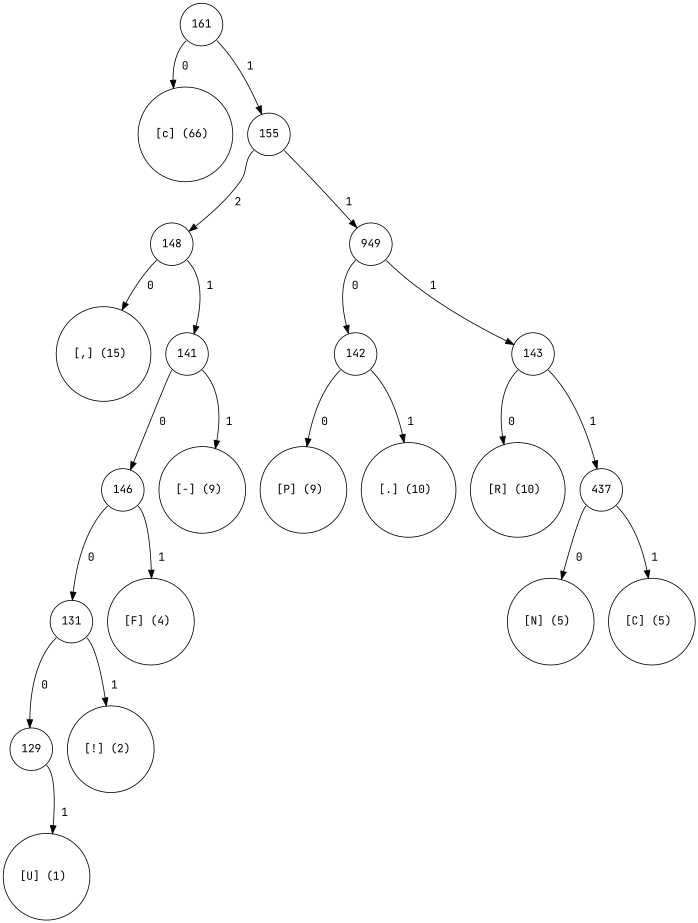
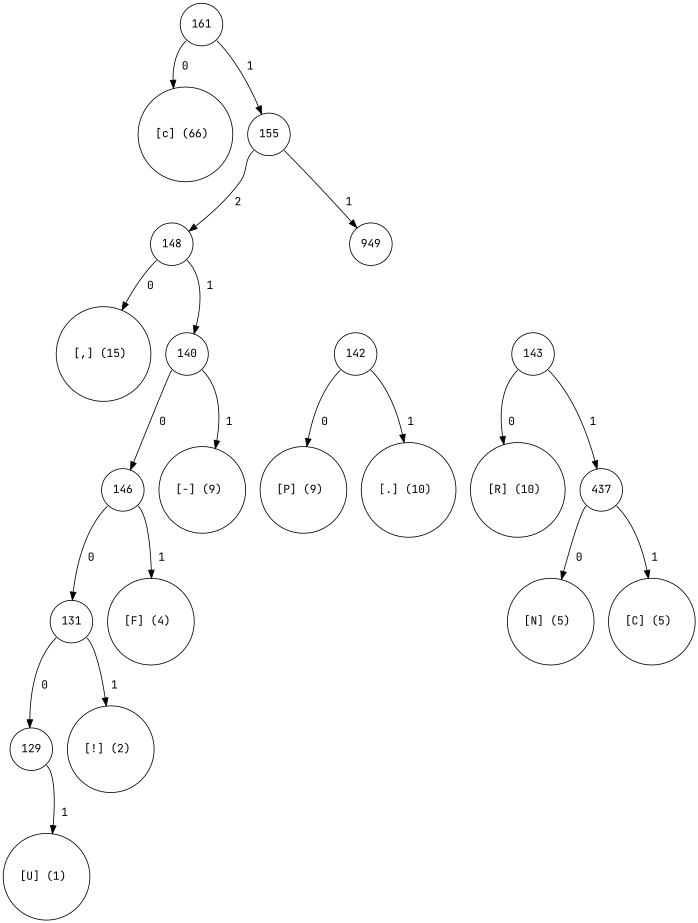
(343, 291) -> none
(443, 305) -> none
(187, 354) -> (187, 354)
